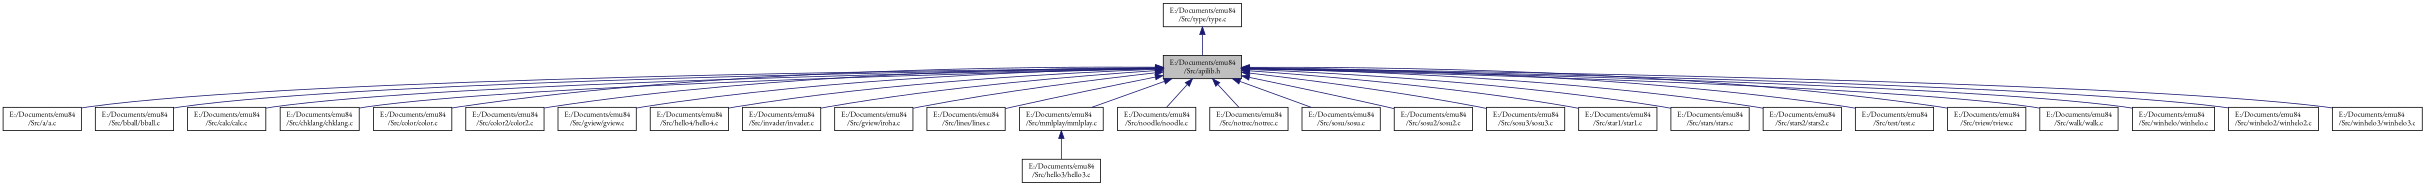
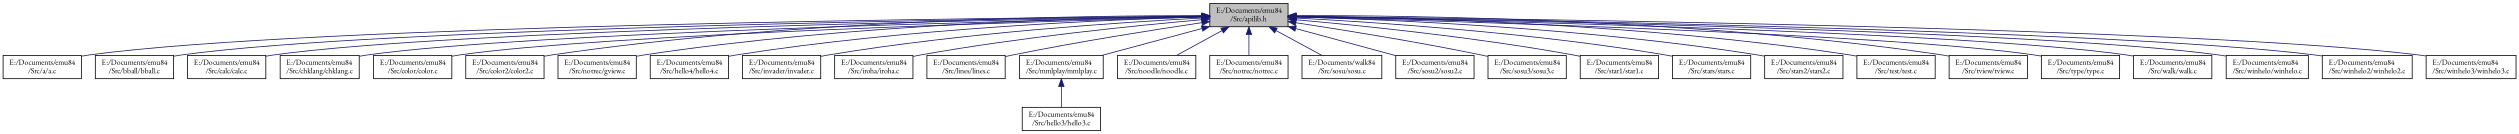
(1202, 45) -> (1669, 30)
(597, 119) -> (597, 67)
(874, 119) -> (874, 67)
(1341, 119) -> (1342, 67)
